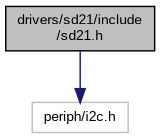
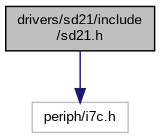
(80, 117) -> (80, 117)
